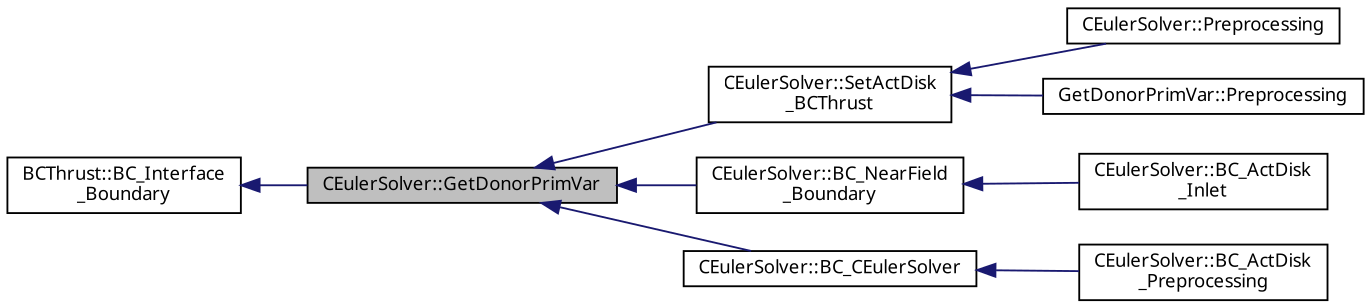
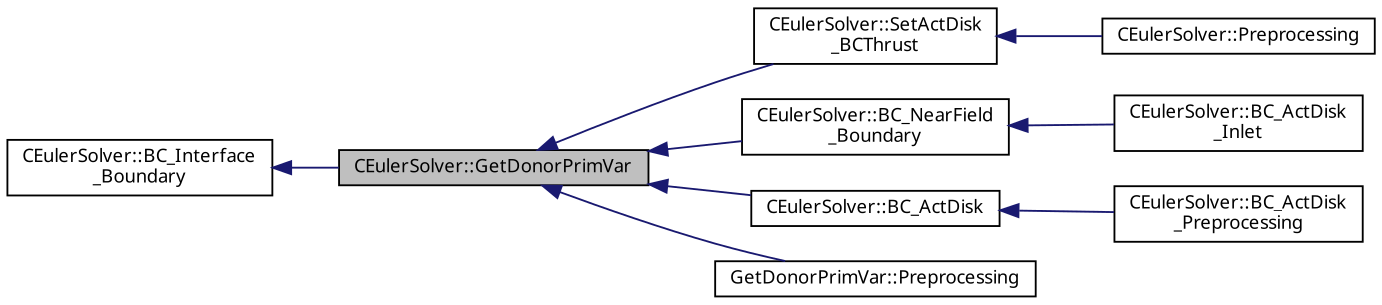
(1007, 95) -> (671, 230)
(124, 185) -> (140, 168)
(830, 269) -> (875, 208)
